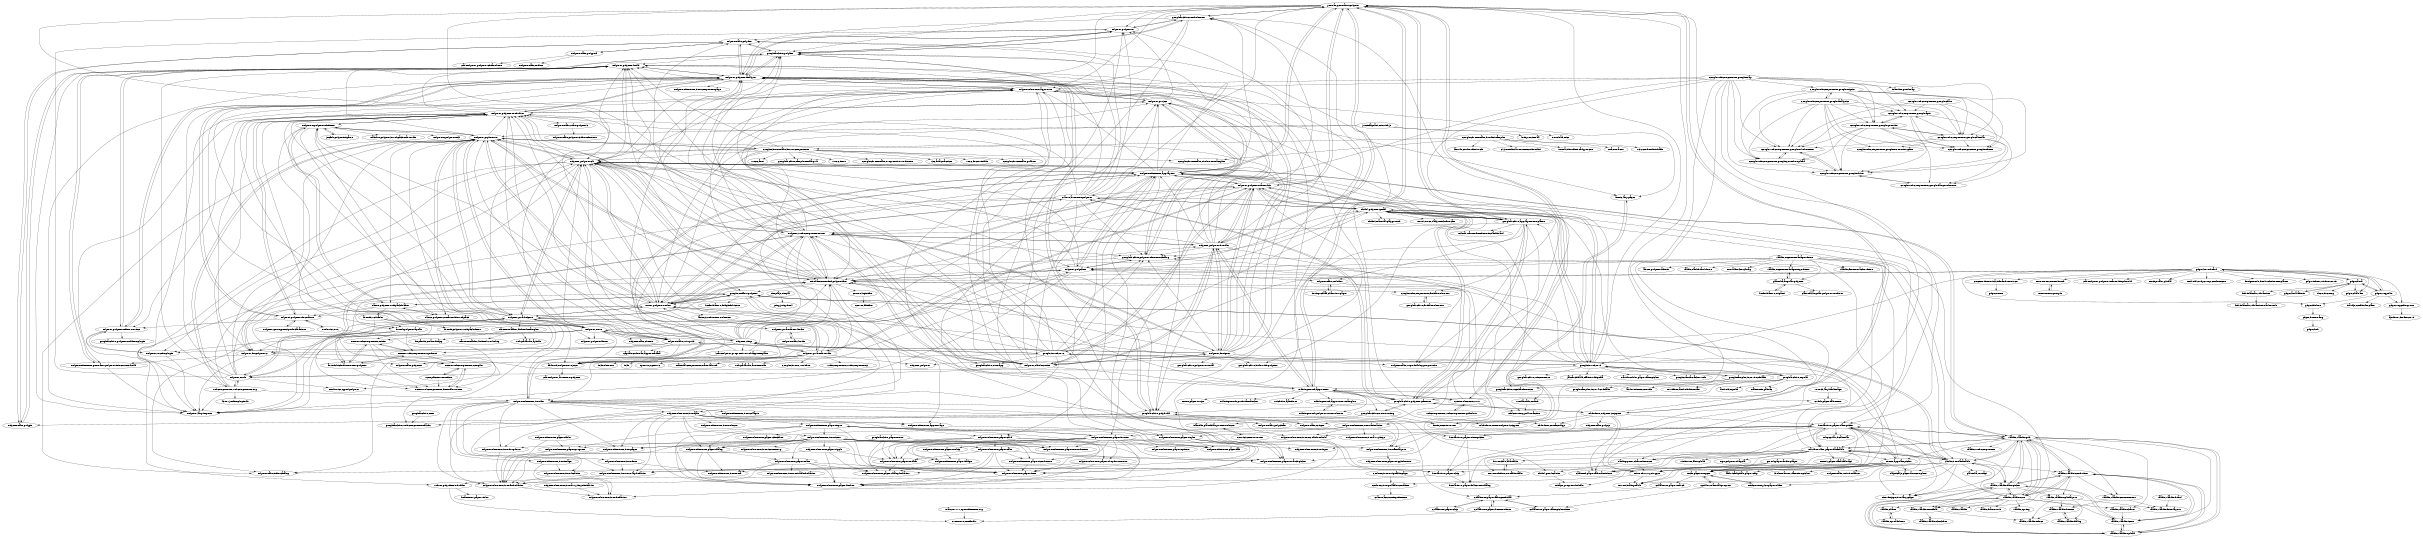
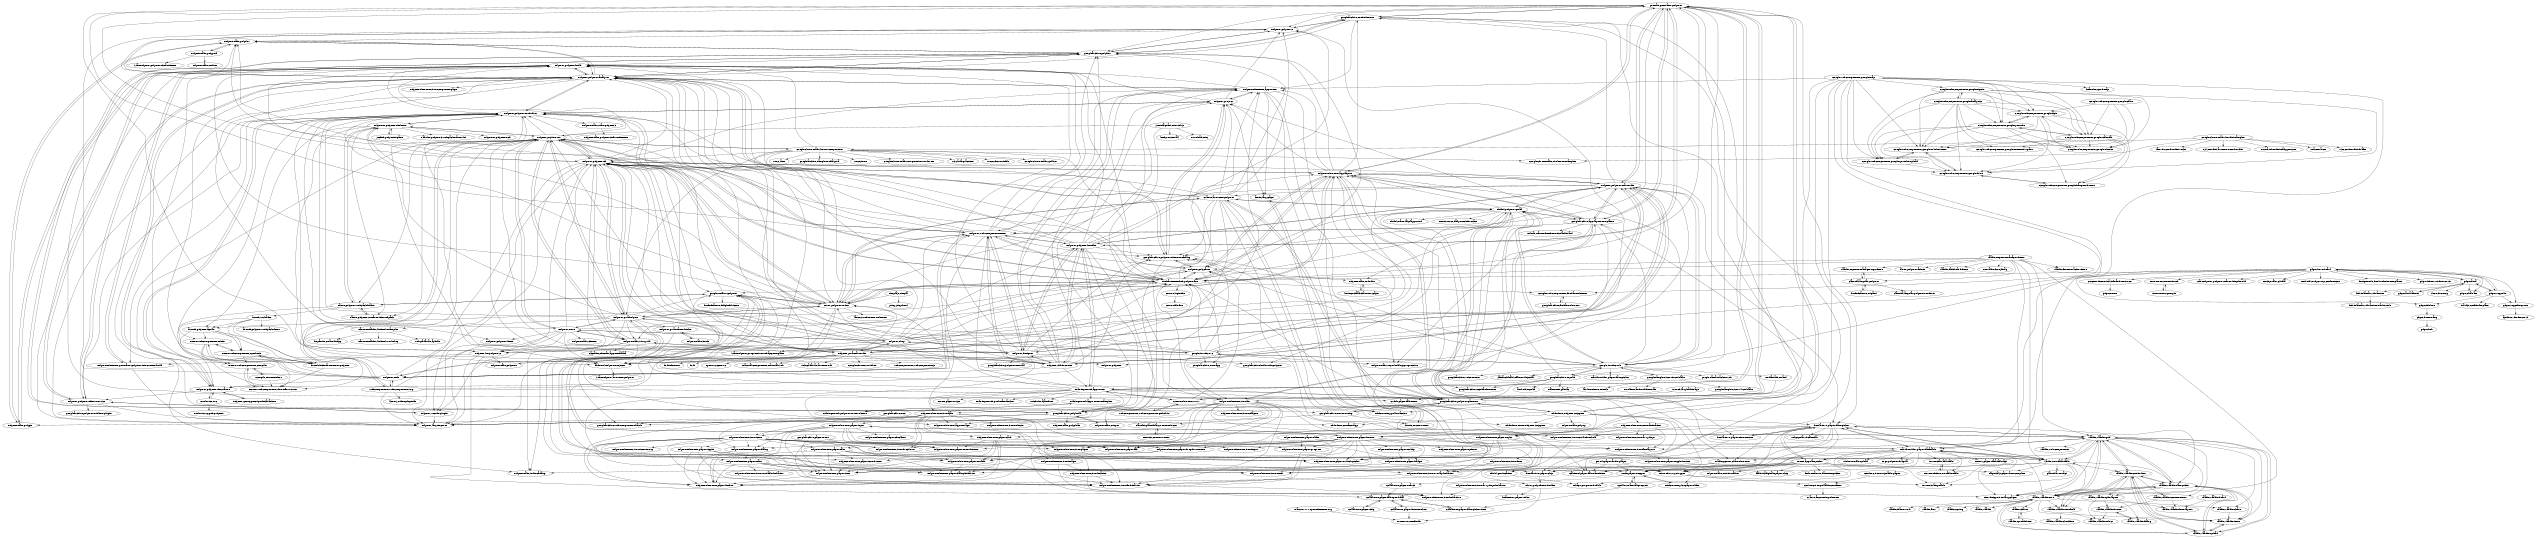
(288, 383) -> (305, 382)
(1467, 438) -> (1735, 438)
(866, 468) -> (1524, 465)
(1470, 486) -> none
none -> (1929, 510)
